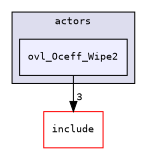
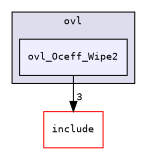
(73, 22) -> (73, 22)
